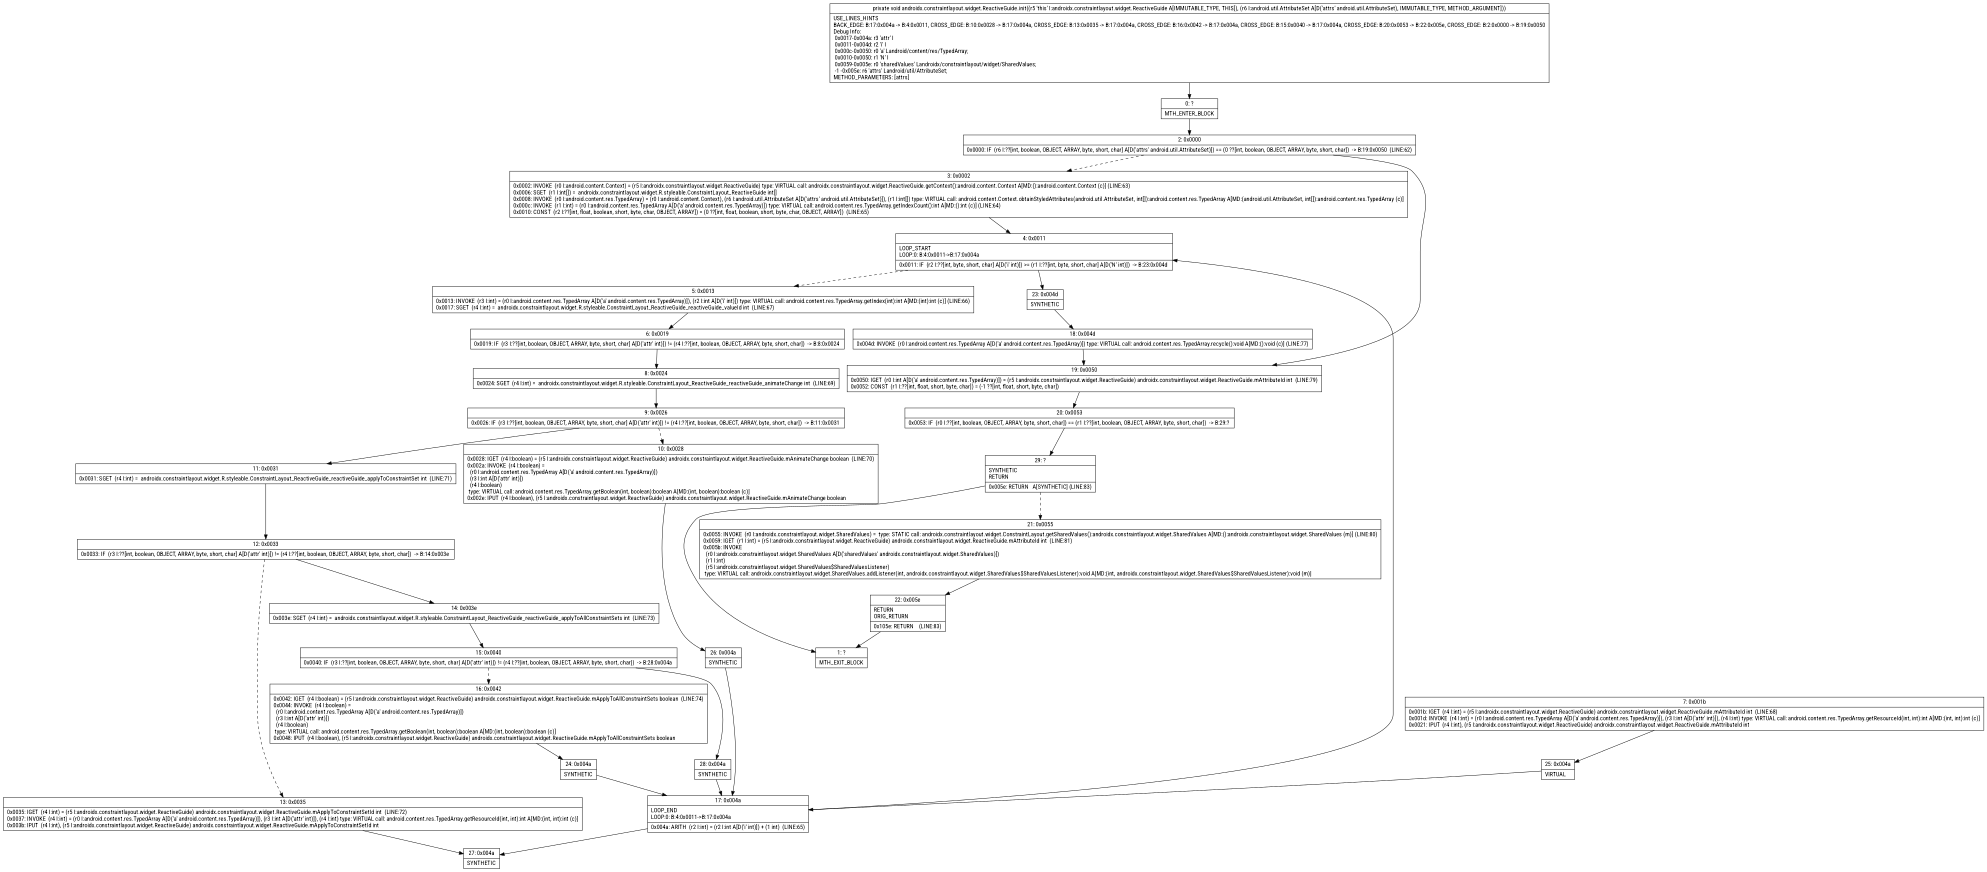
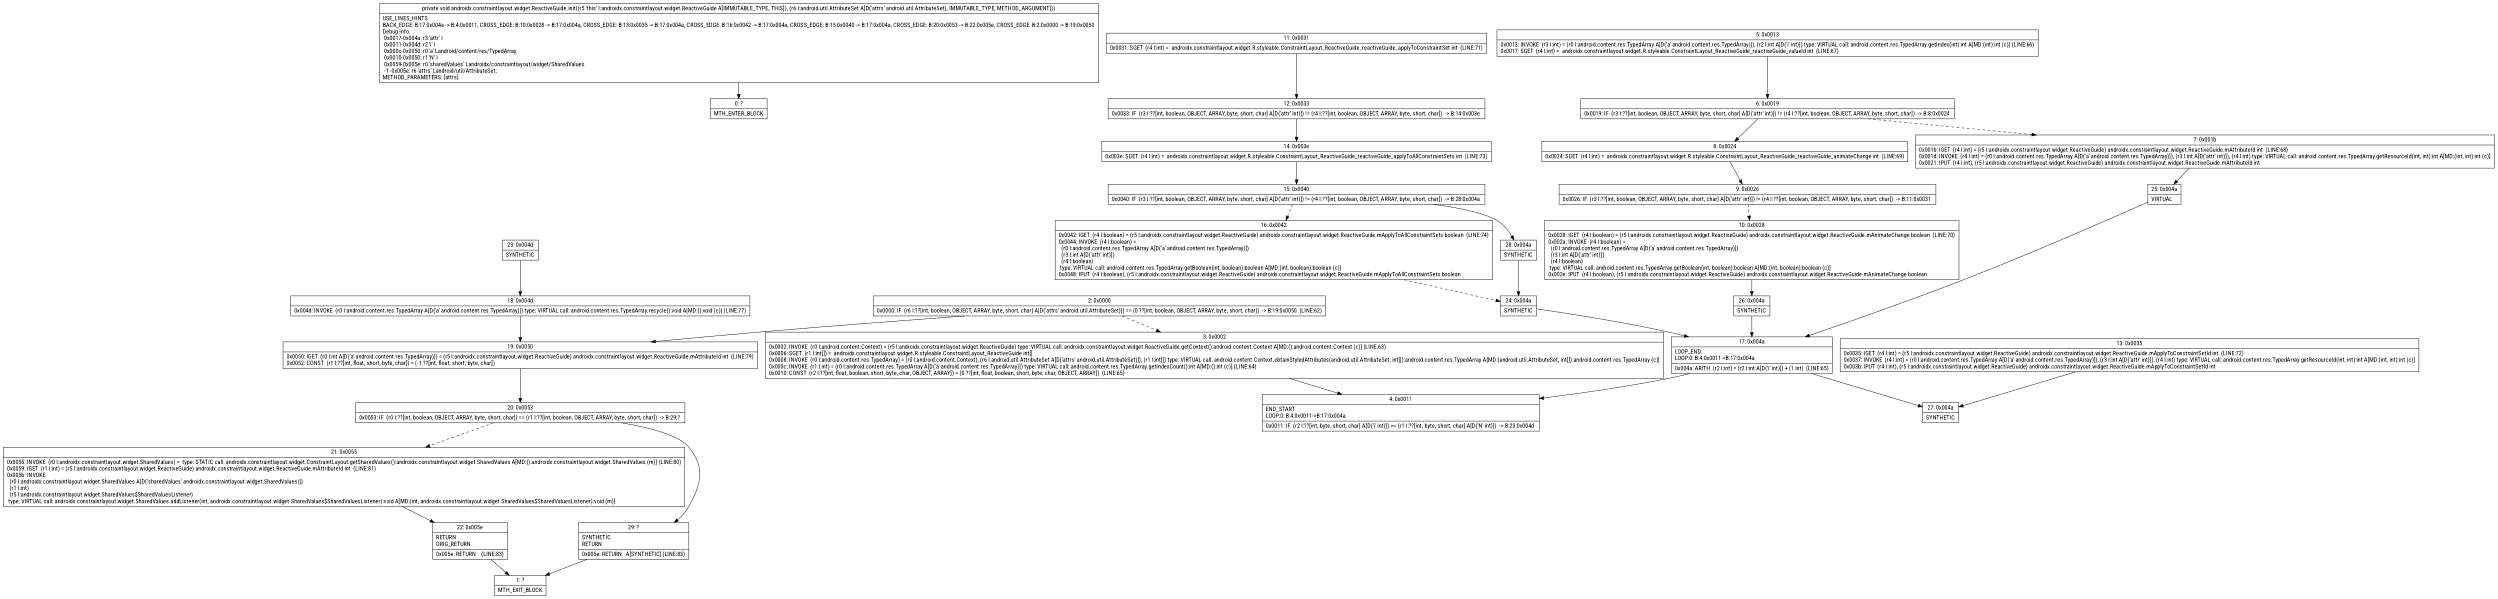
(1189, 125) -> none
none -> (1950, 127)
(915, 248) -> (1280, 409)
(853, 278) -> none
(1040, 278) -> none
(455, 445) -> none
(1040, 504) -> (462, 434)
(908, 626) -> (470, 554)
(258, 678) -> none
(548, 750) -> (1450, 290)
(718, 786) -> (1519, 276)
